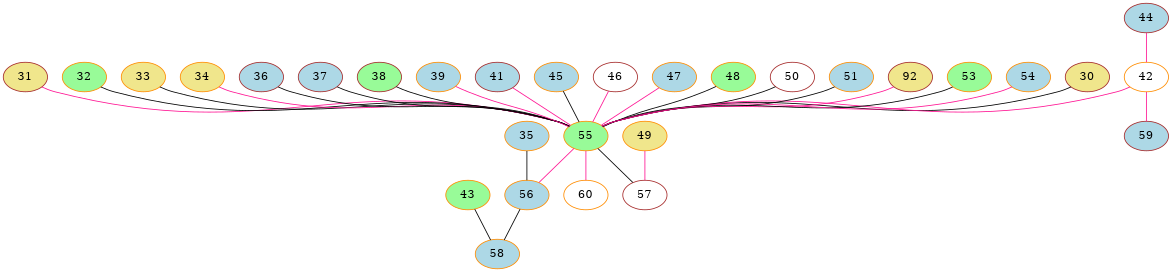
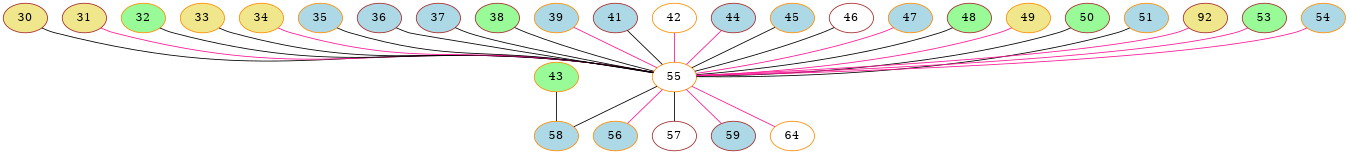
(1146, 48) -> (704, 47)
(733, 77) -> (969, 18)
(792, 77) -> (1087, 18)
(969, 77) -> (1264, 18)
(542, 107) -> (645, 47)
(601, 107) -> (765, 52)
(778, 107) -> (1112, 51)
(1146, 107) -> (704, 106)
(586, 136) -> (674, 77)
(527, 166) -> (422, 49)
(645, 166) -> (856, 62)
(586, 195) -> (792, 136)
(512, 225) -> (615, 107)
